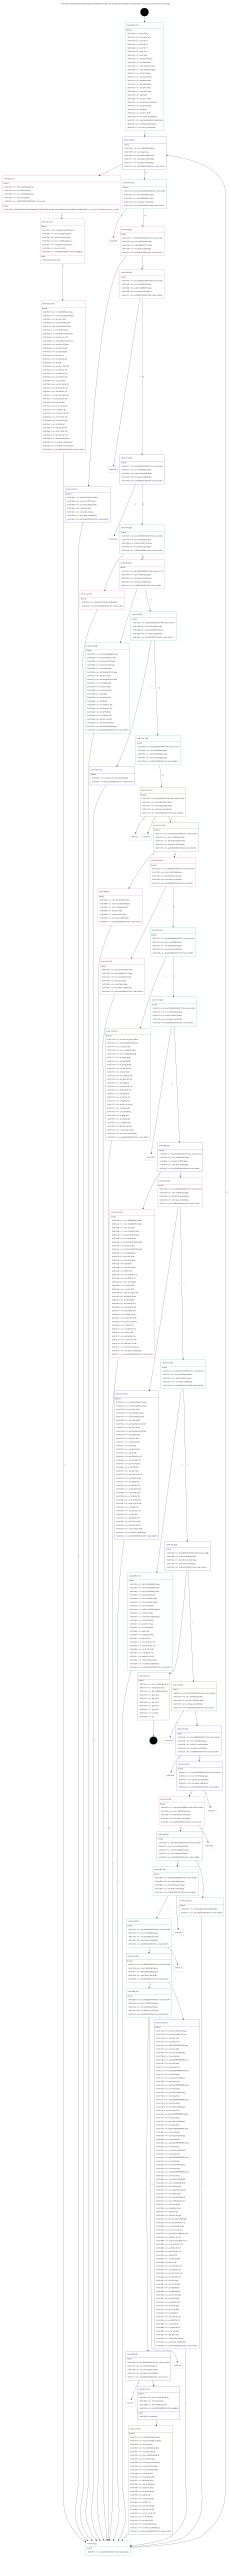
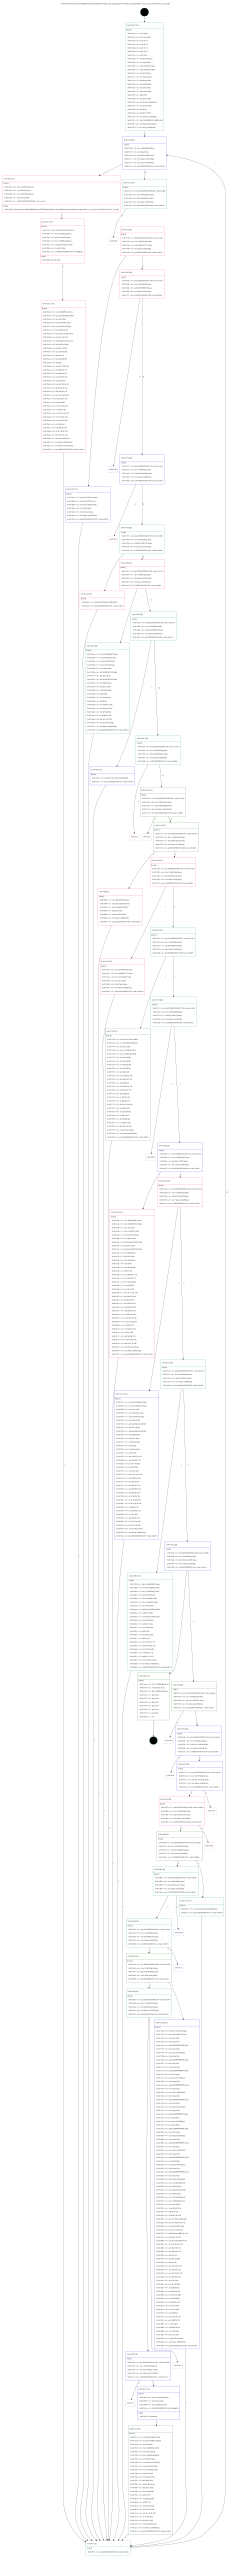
(143, 217) -> none
(140, 824) -> (135, 797)
